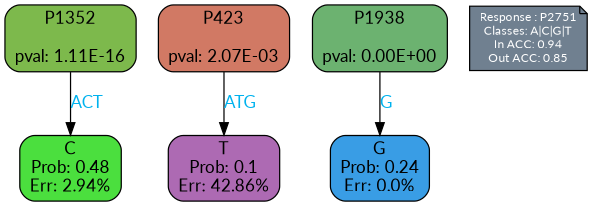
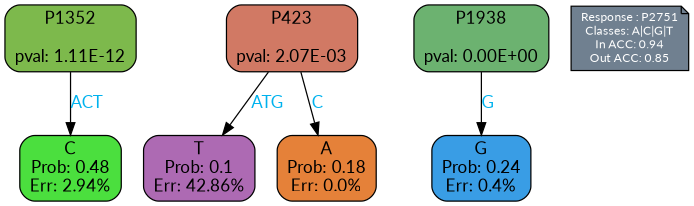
(71, 38) -> (71, 38)
none -> (327, 168)
(380, 168) -> (481, 168)
